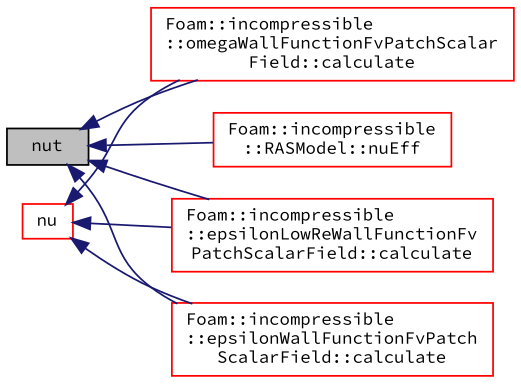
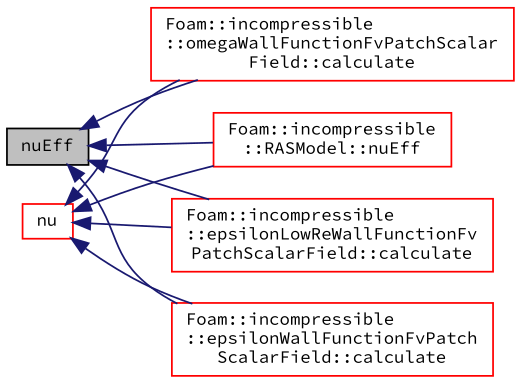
(48, 147) -> (48, 147)
none -> (136, 188)
